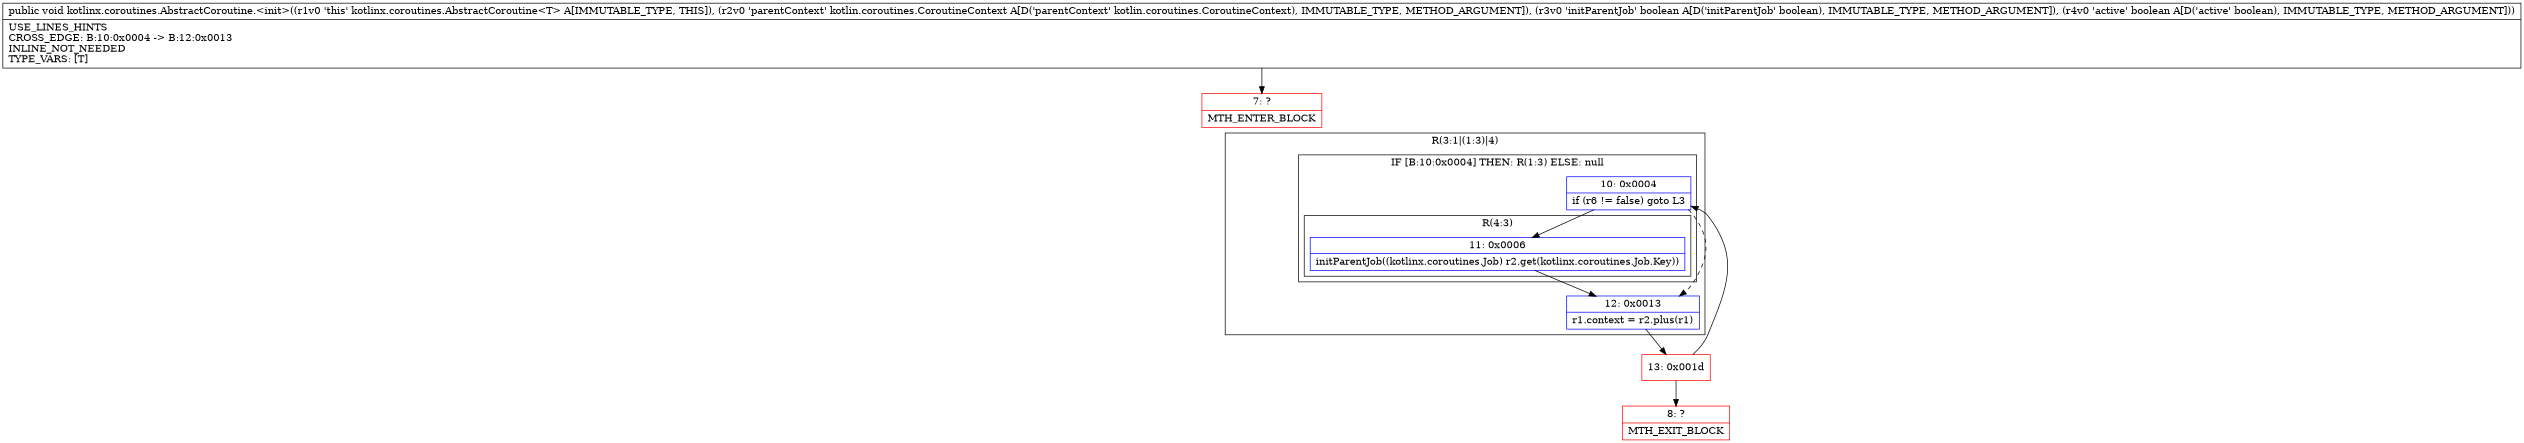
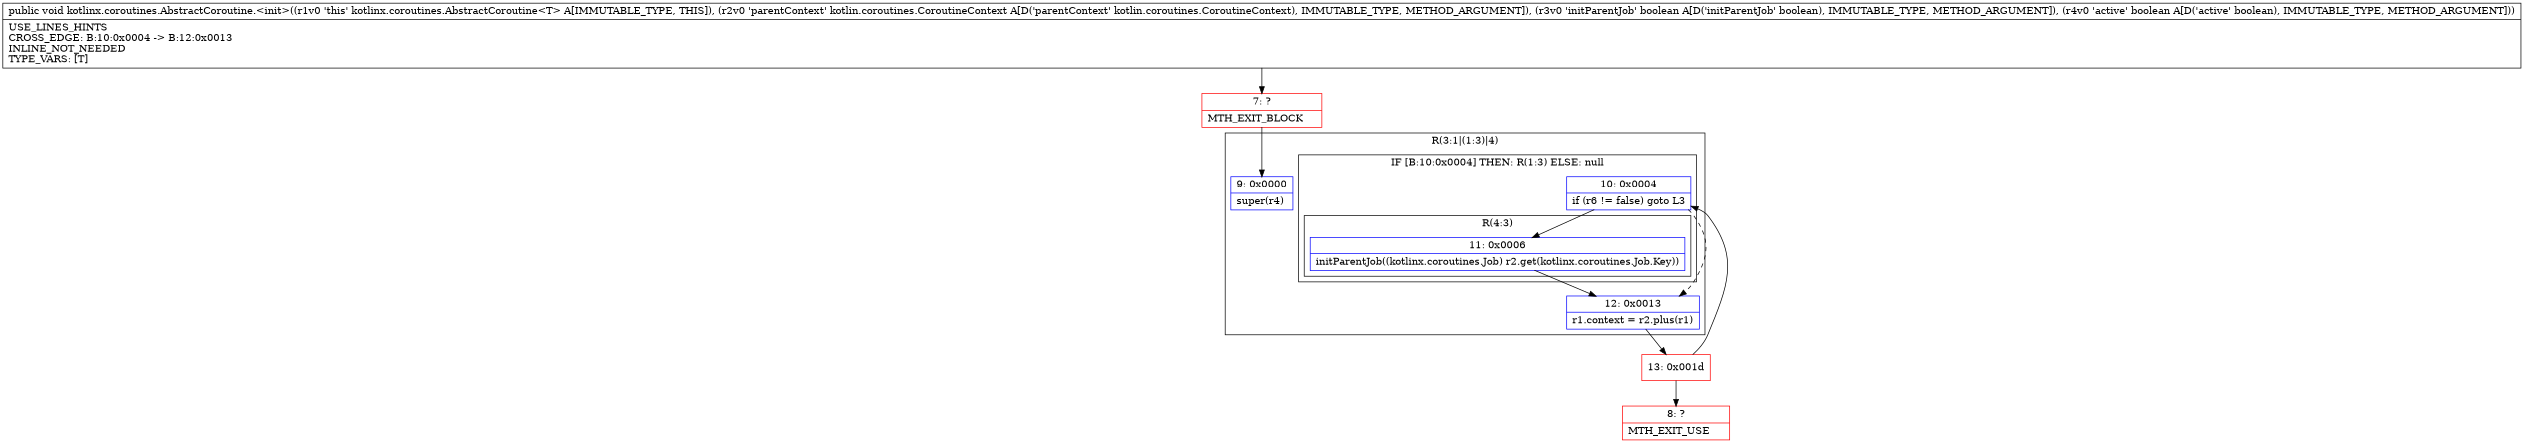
(1262, 119) -> (1256, 119)
none -> (1262, 193)
(1676, 431) -> (1669, 431)
